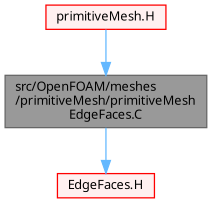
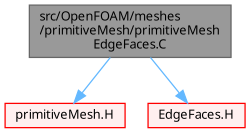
(106, 46) -> (96, 75)
